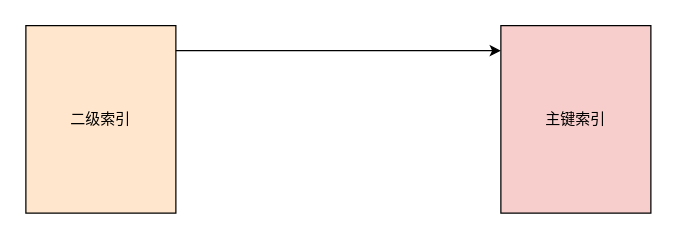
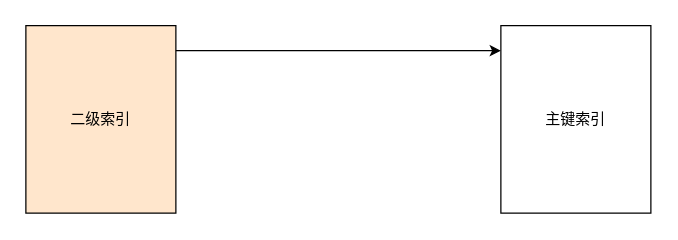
(576, 119) -> (576, 119)
